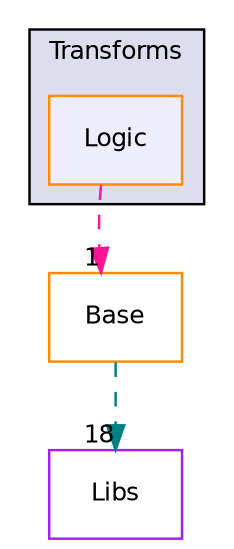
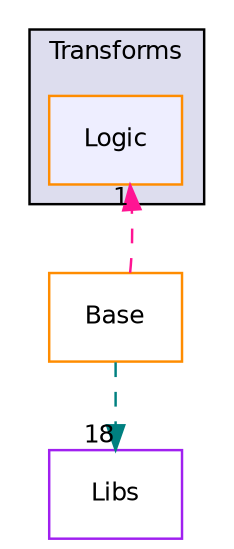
(99, 220) -> (132, 241)
